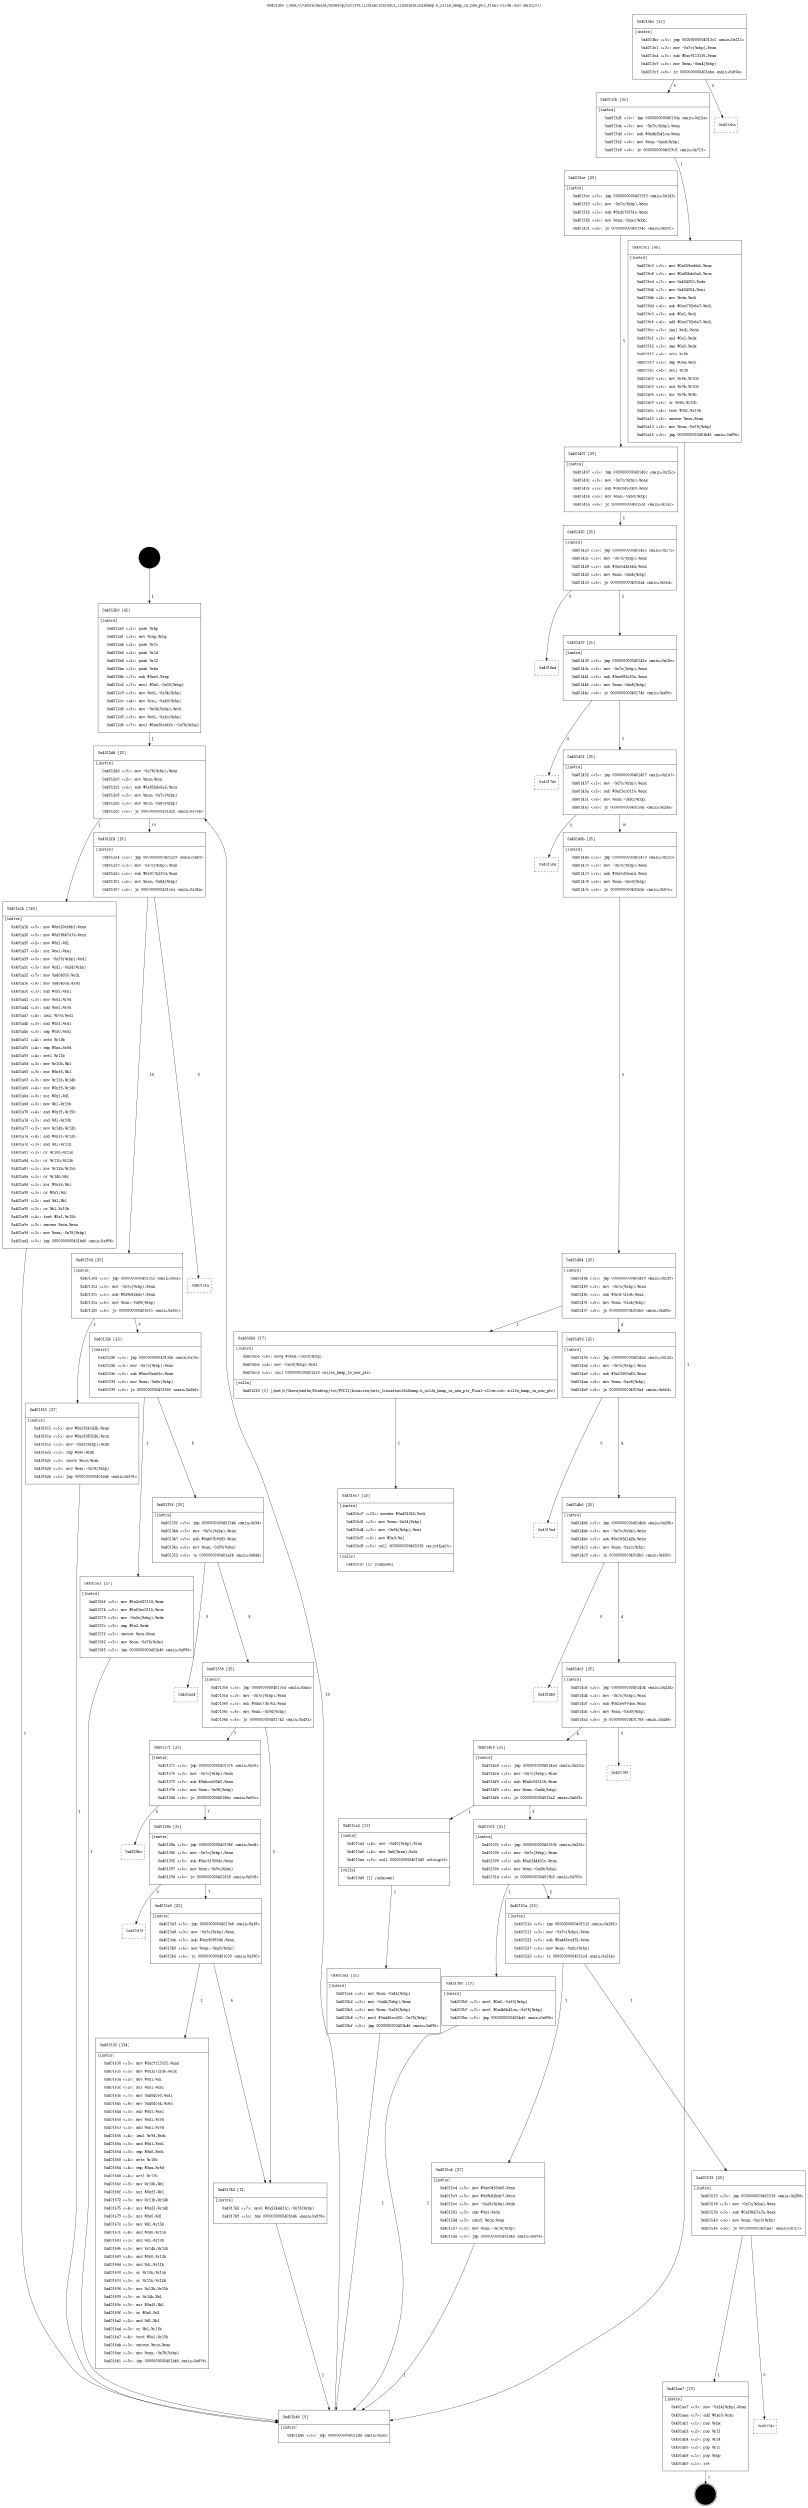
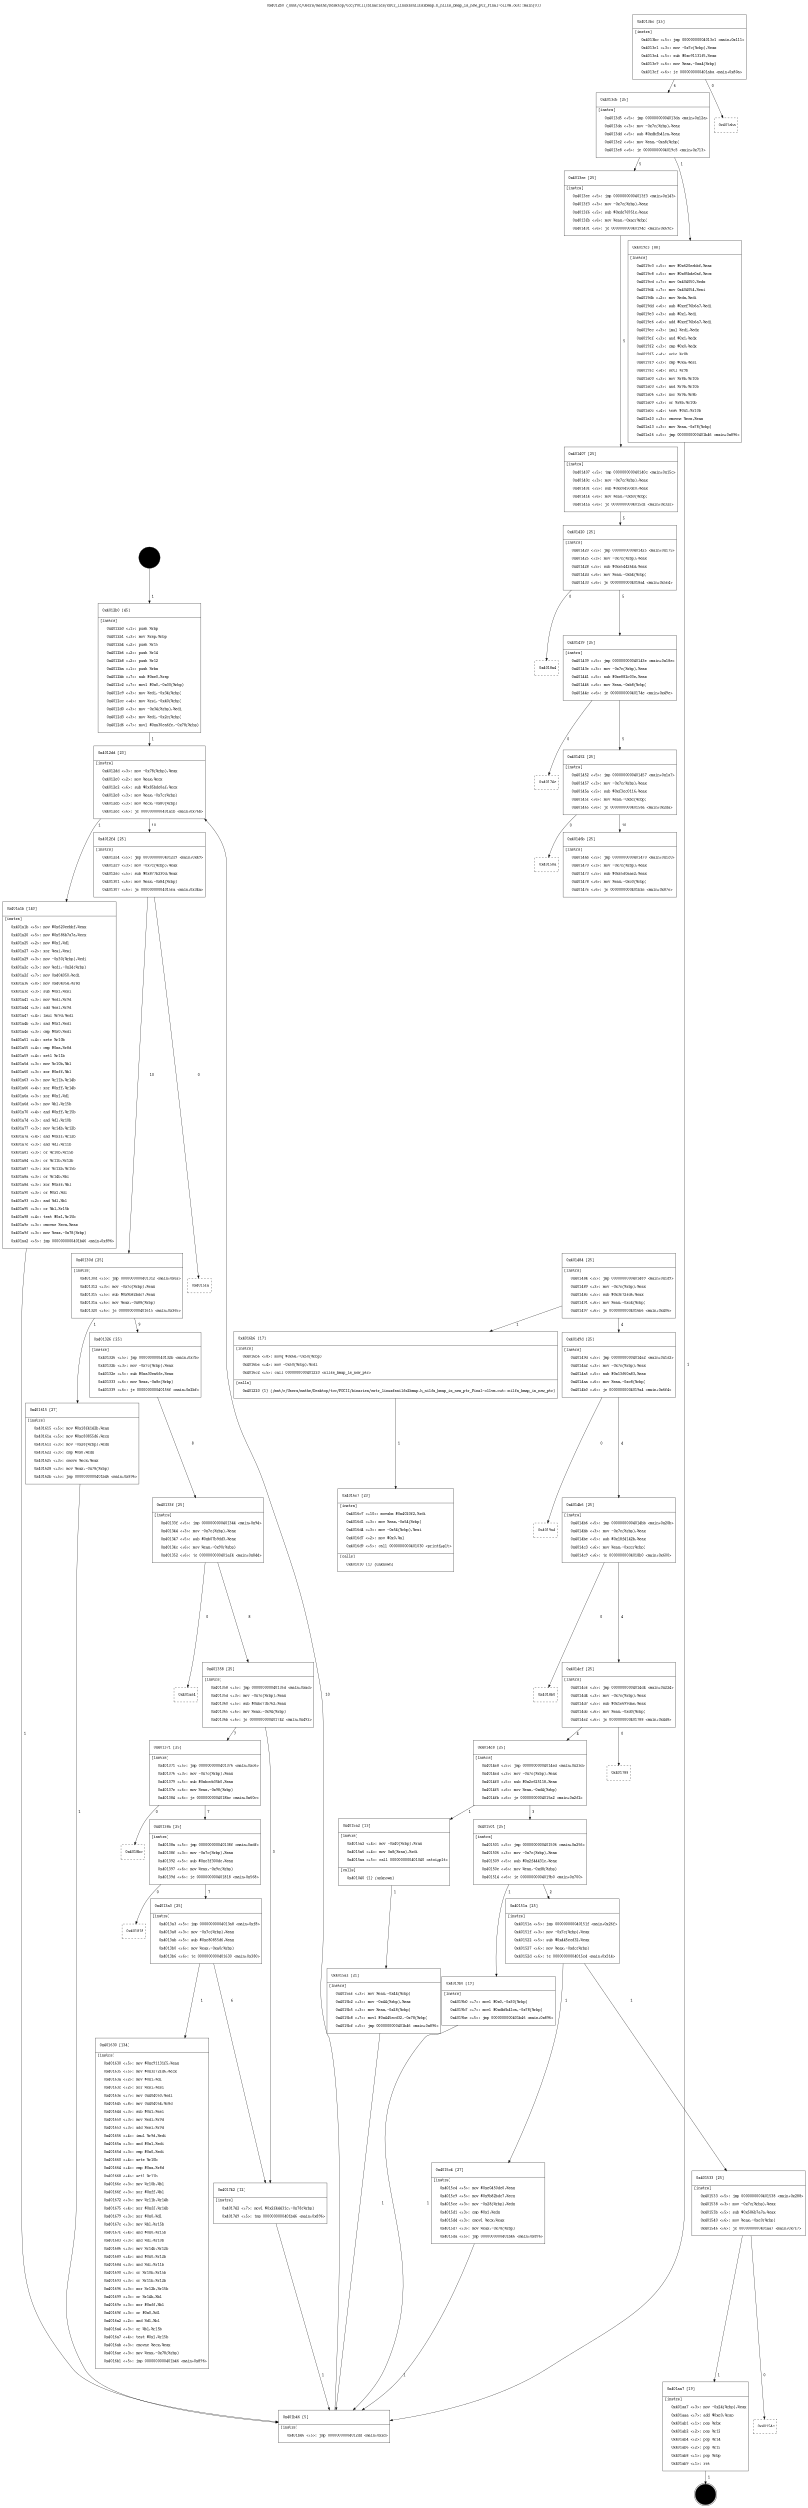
none -> (637, 163)
(619, 1074) -> none
(137, 1617) -> none
